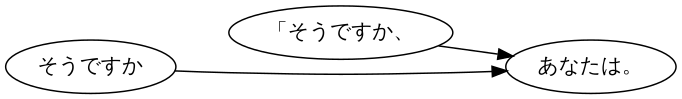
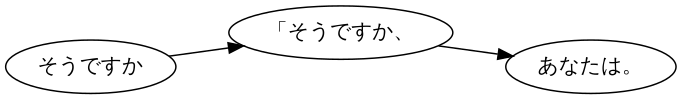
(333, 74) -> (199, 52)
